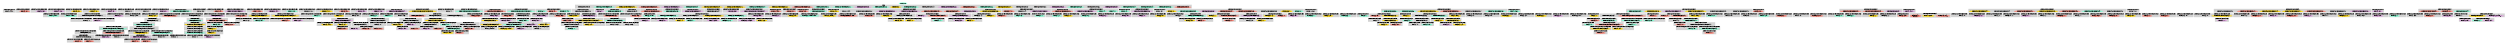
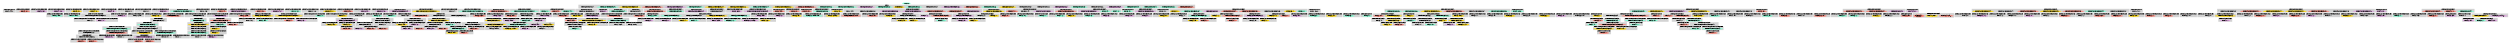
(181, 11) -> (182, 11)
